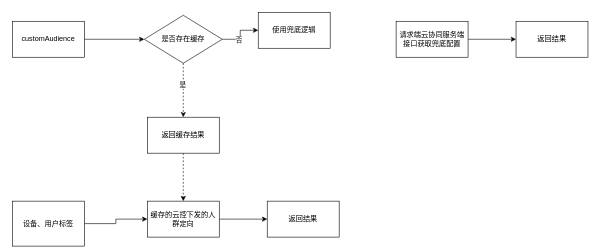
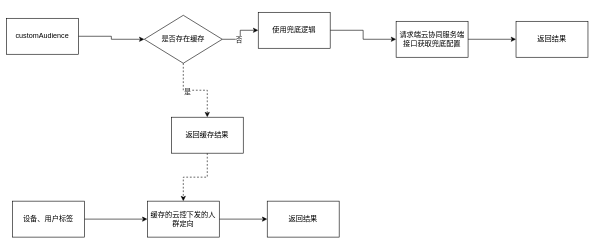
none -> (362, 30)
(48, 39) -> (42, 36)
(183, 135) -> (207, 135)
(48, 224) -> (48, 219)
